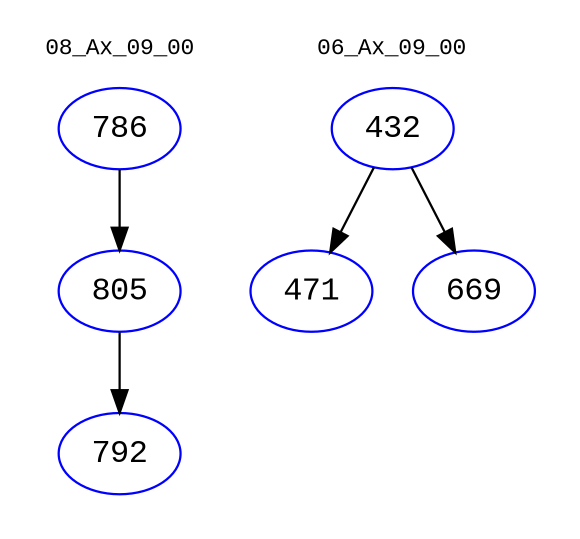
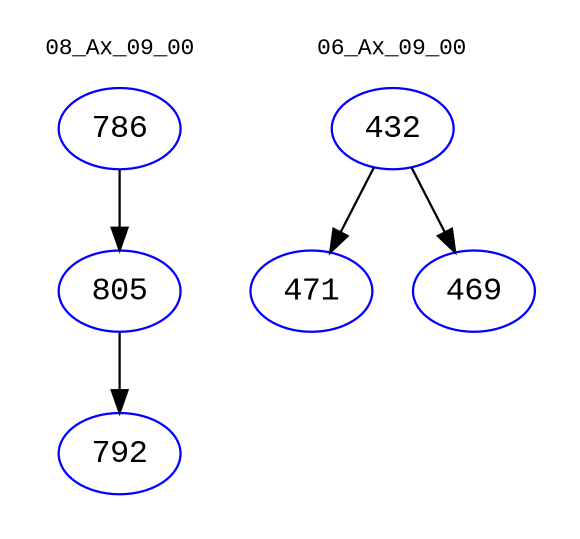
(474, 291) -> (474, 291)
